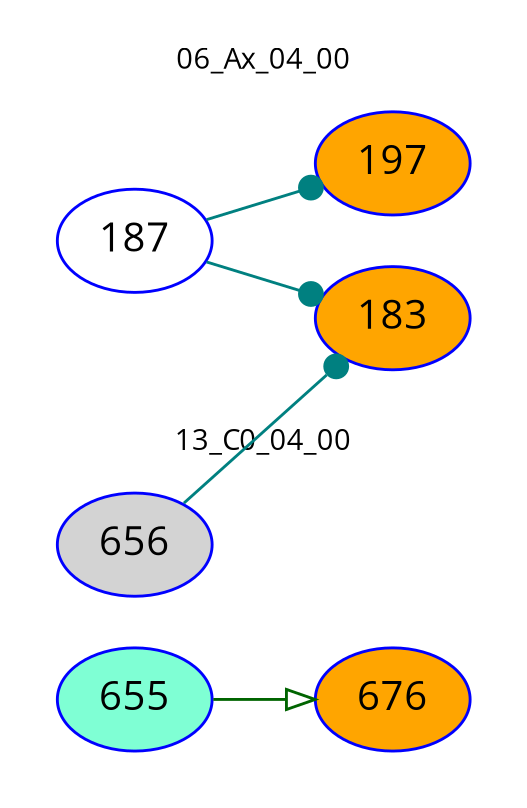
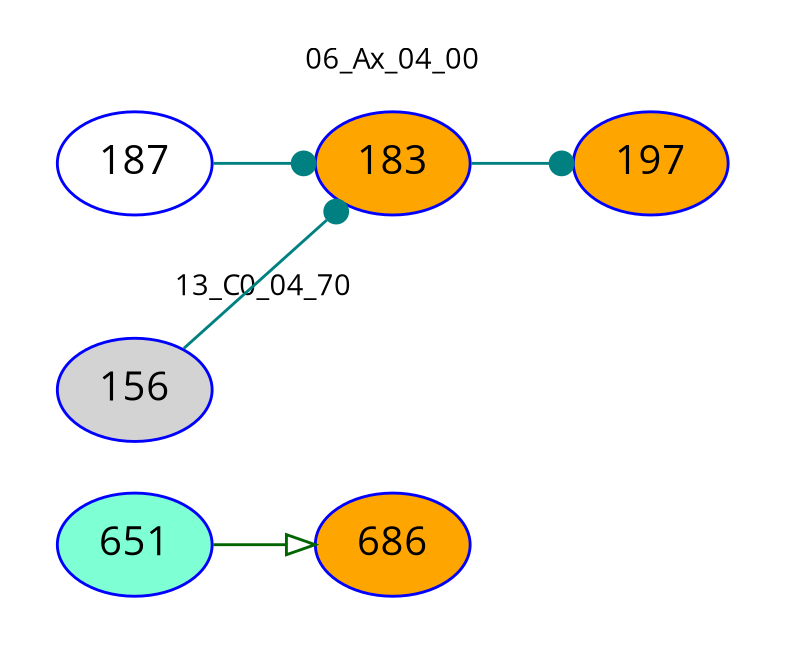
(253, 205) -> (511, 163)
(264, 443) -> (264, 288)
(135, 545) -> (135, 390)
(135, 699) -> (135, 545)
(393, 699) -> (393, 545)
